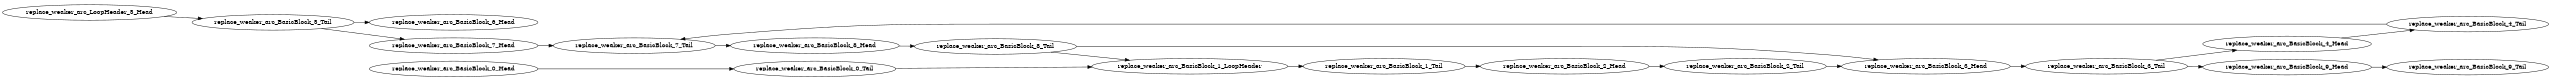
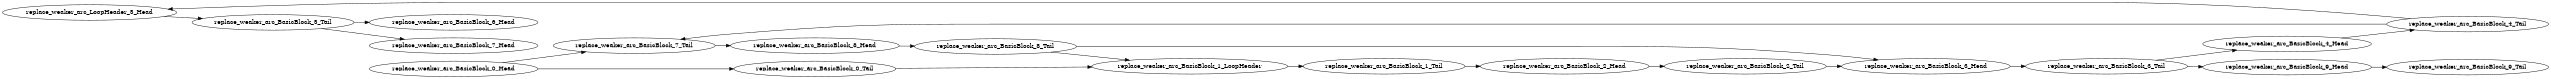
none -> (1292, 3)
(543, 46) -> (542, 58)
